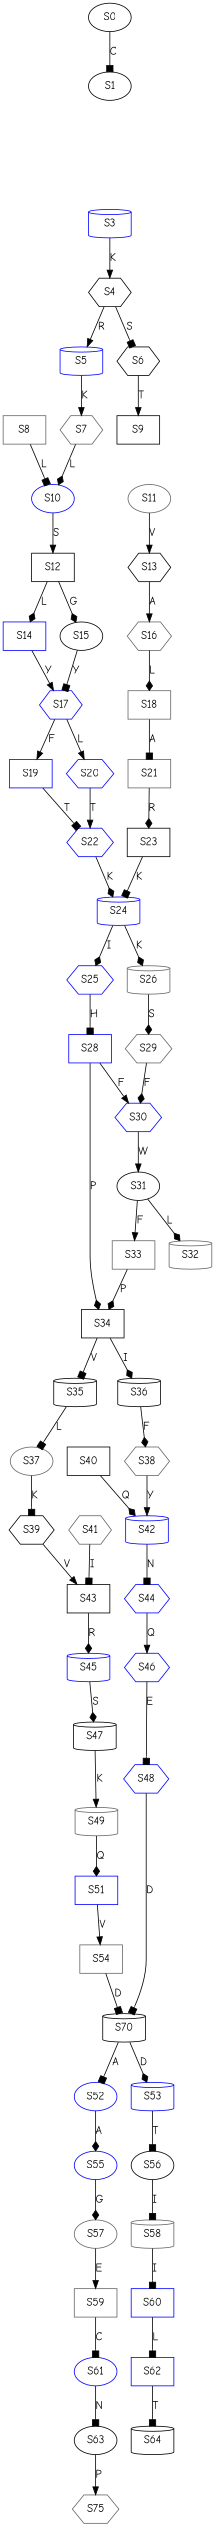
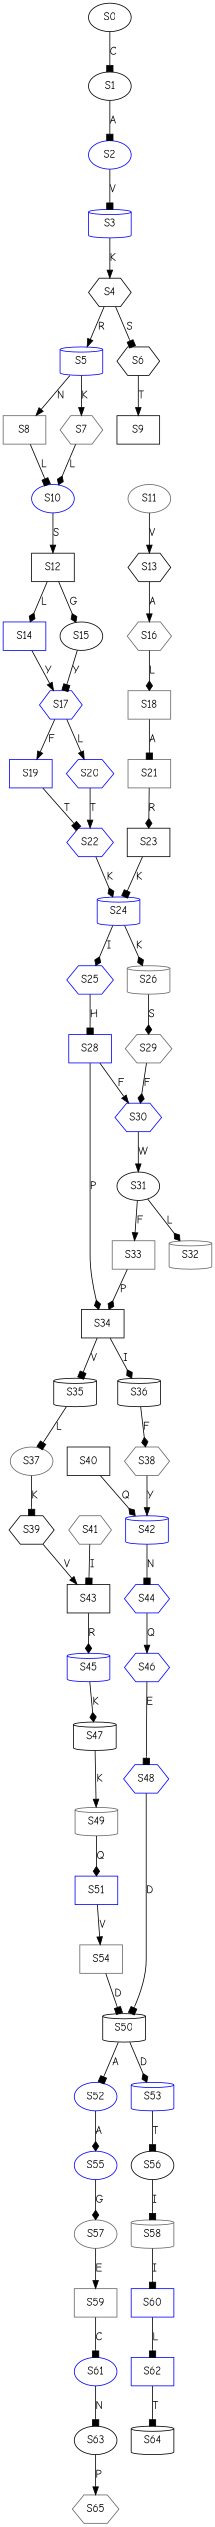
none -> (110, 155)
none -> (56, 392)
(96, 1702) -> (96, 1702)
(124, 2028) -> (124, 2028)
(96, 2509) -> (96, 2509)
